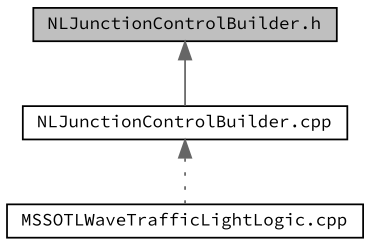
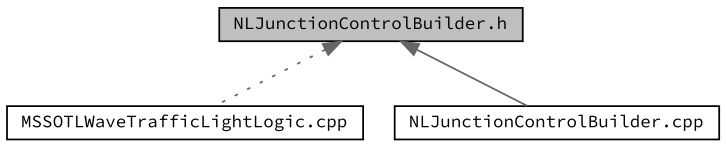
(185, 181) -> (270, 78)
